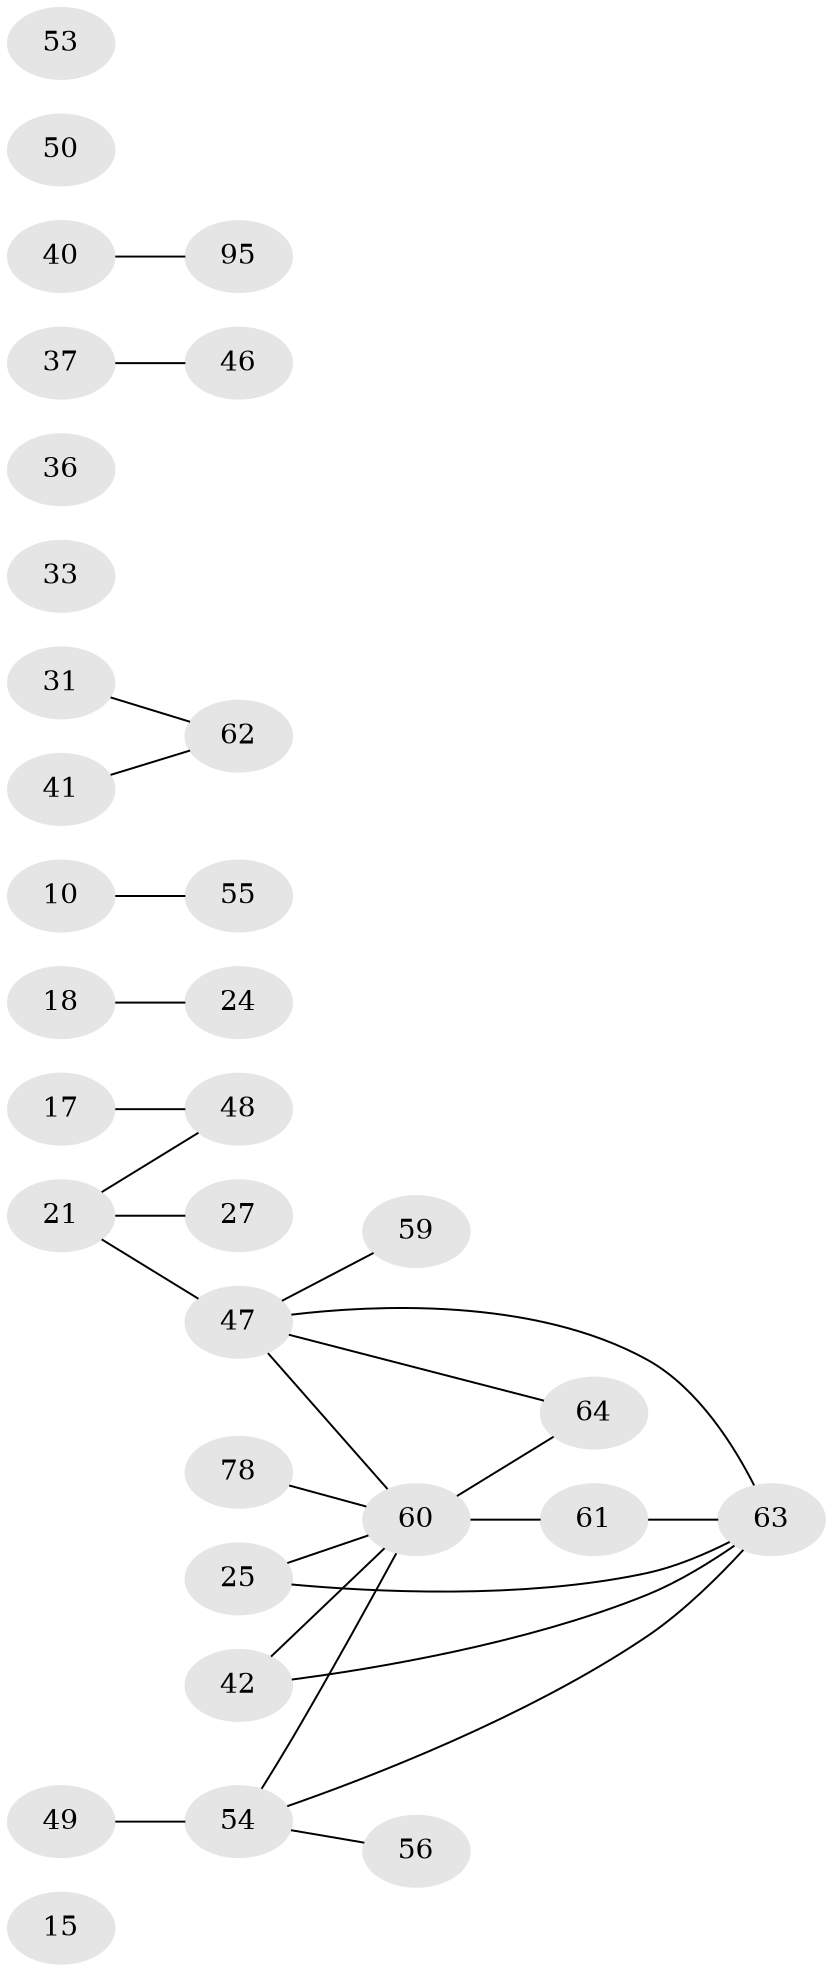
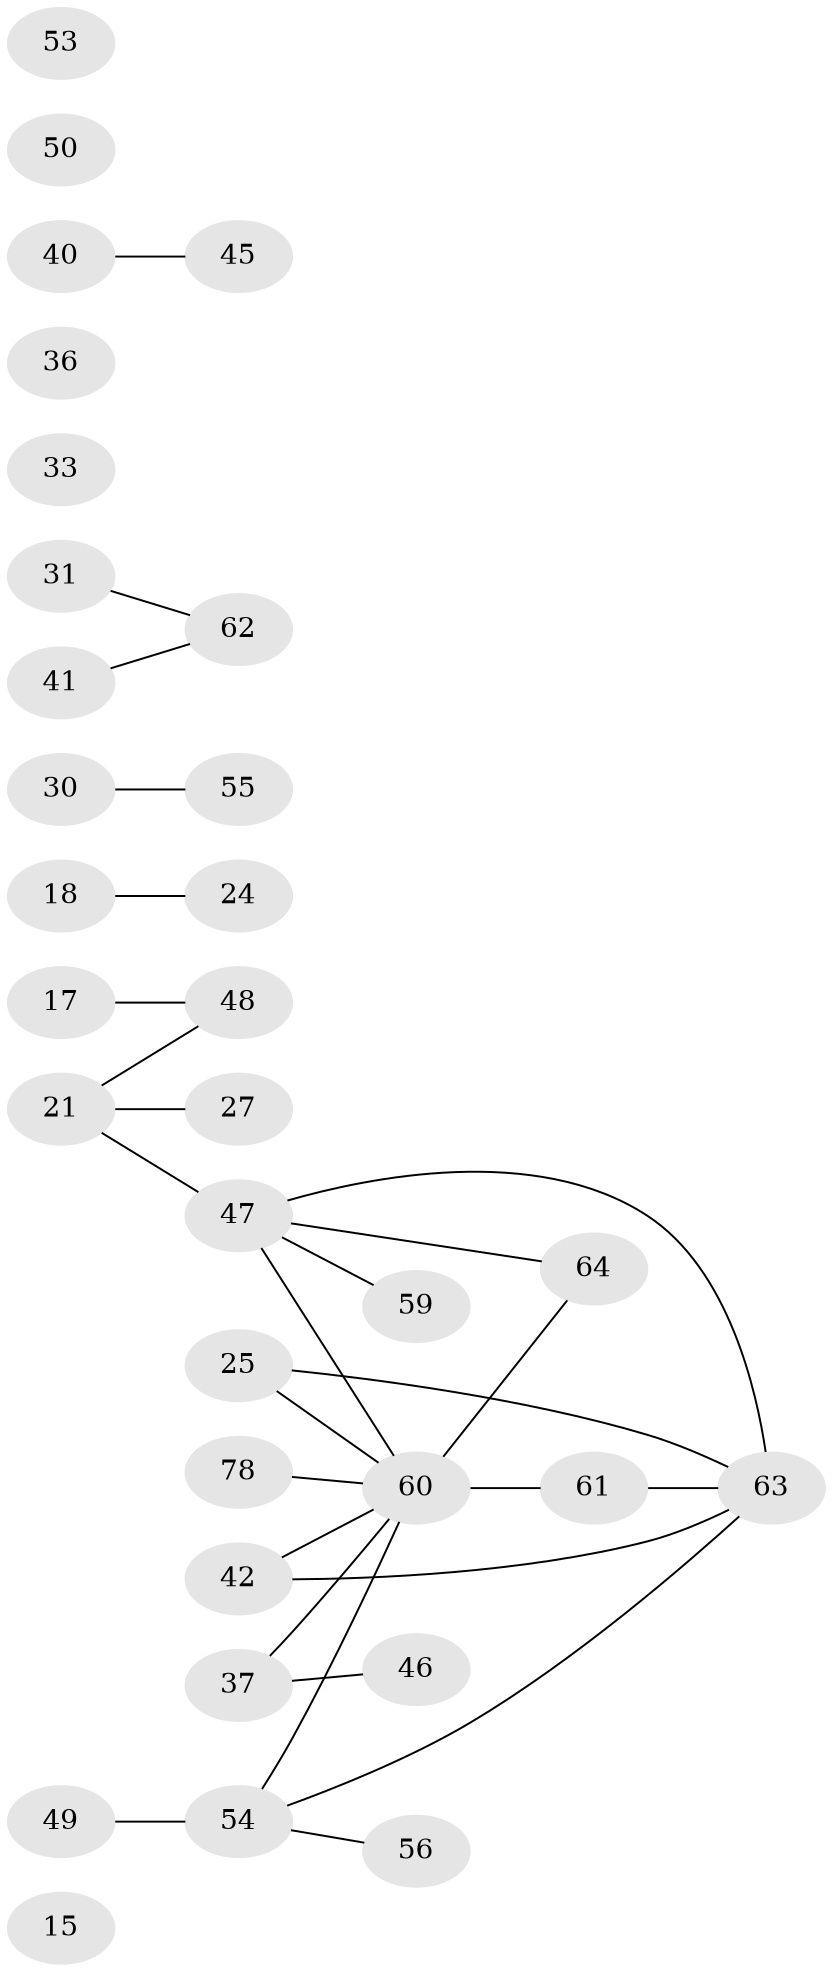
(239, 257) -> (239, 257)
(61, 896) -> (61, 789)
none -> (328, 1592)
